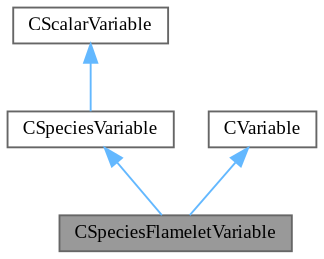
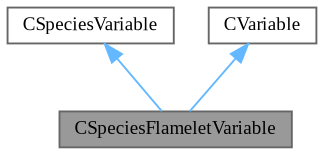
(91, 26) -> none
